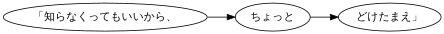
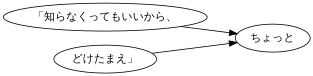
(320, 17) -> (191, 48)
